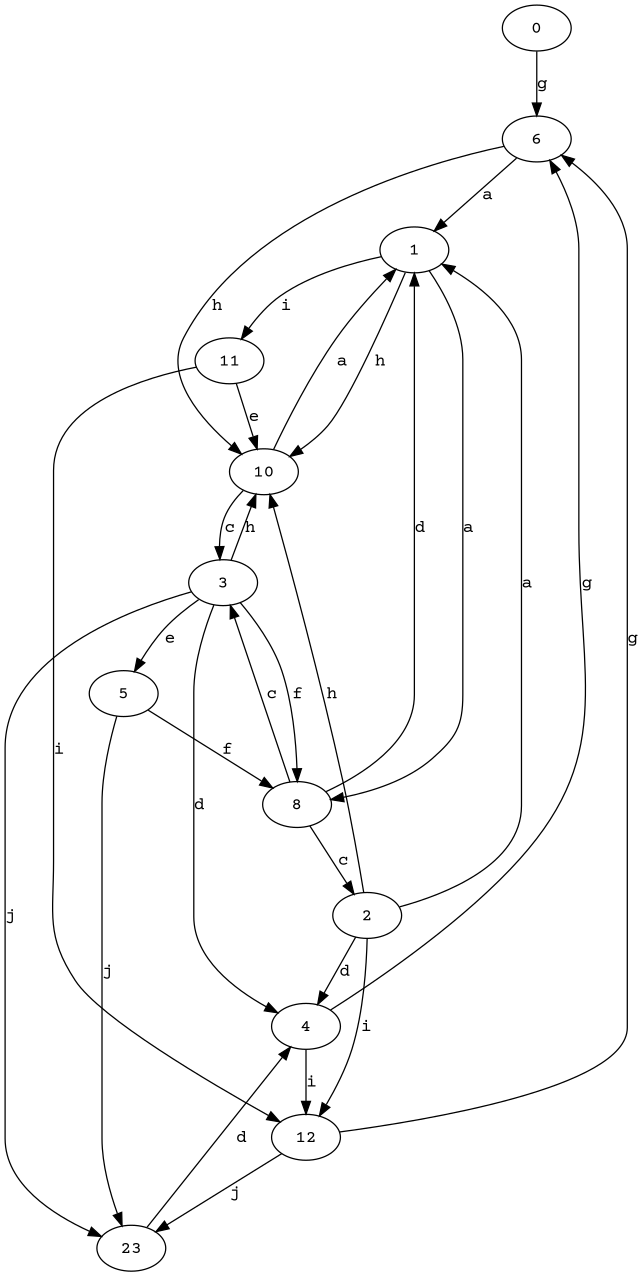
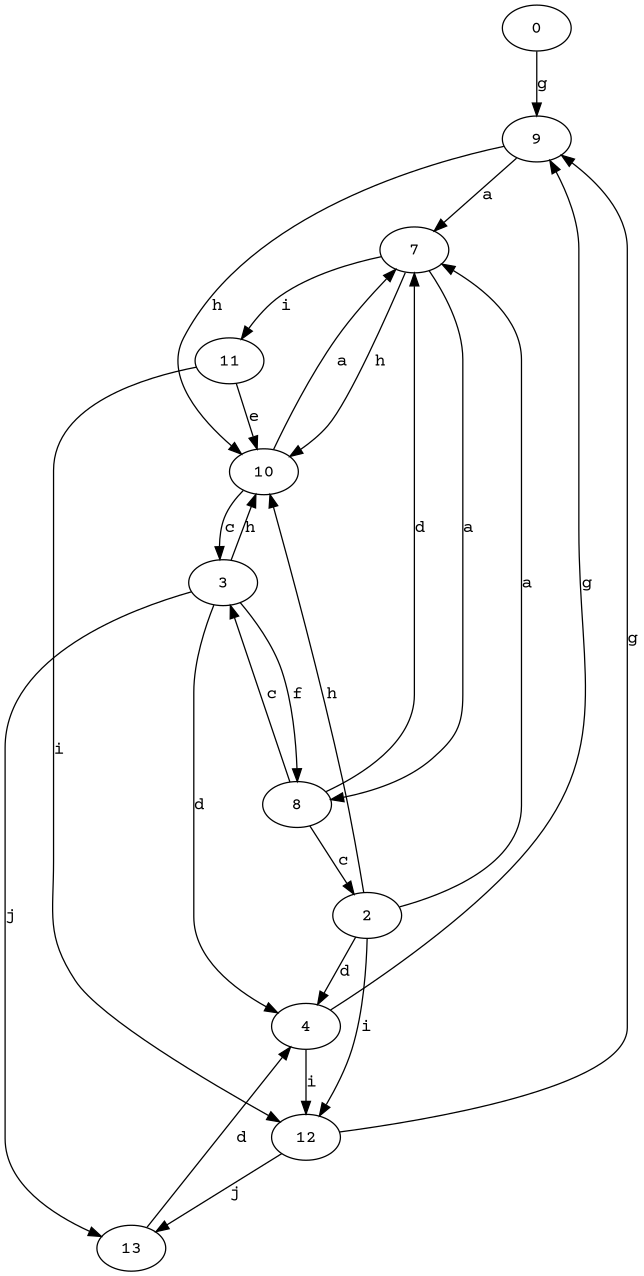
(537, 139) -> (537, 139)
(414, 250) -> (414, 250)
(124, 694) -> none
(131, 1248) -> (131, 1248)
